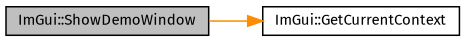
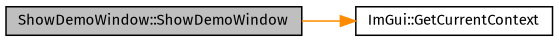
(107, 21) -> (154, 21)
